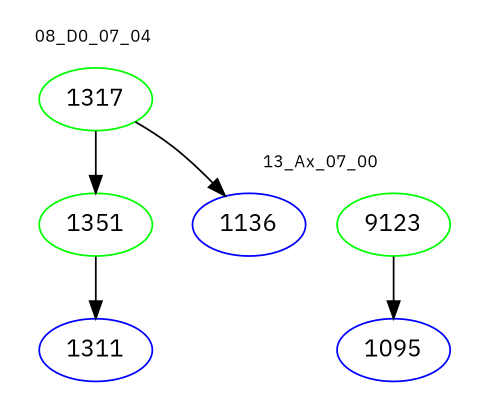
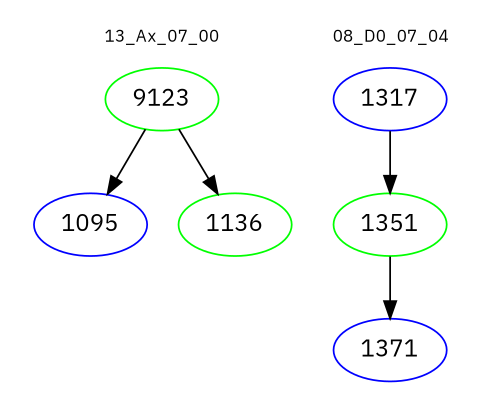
(96, 99) -> (390, 99)
(191, 162) -> (194, 154)
(249, 225) -> (235, 225)
(96, 350) -> (390, 350)
